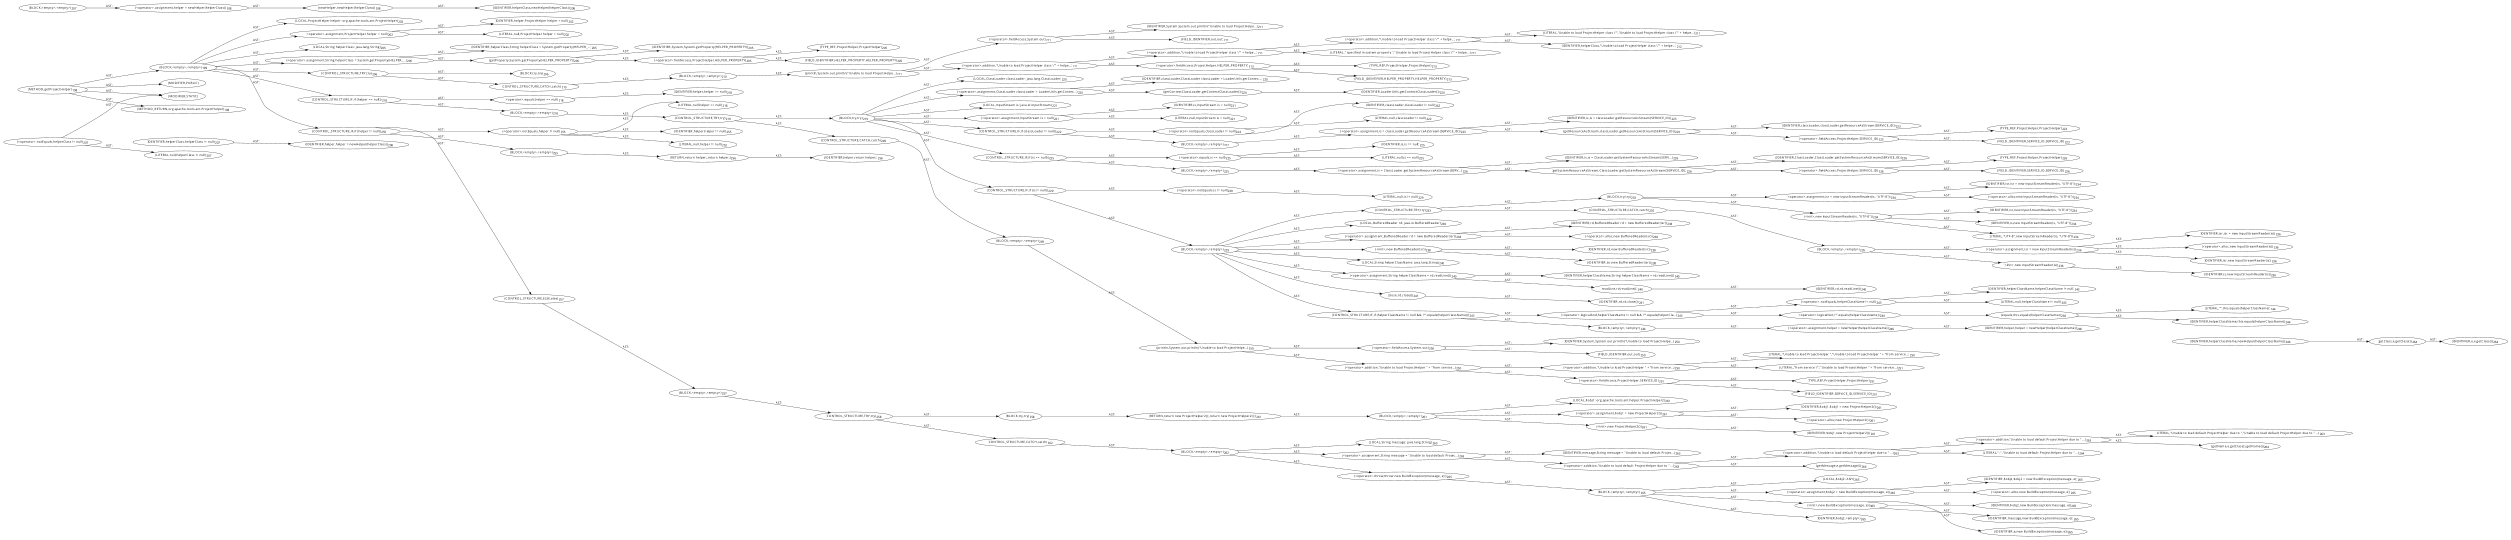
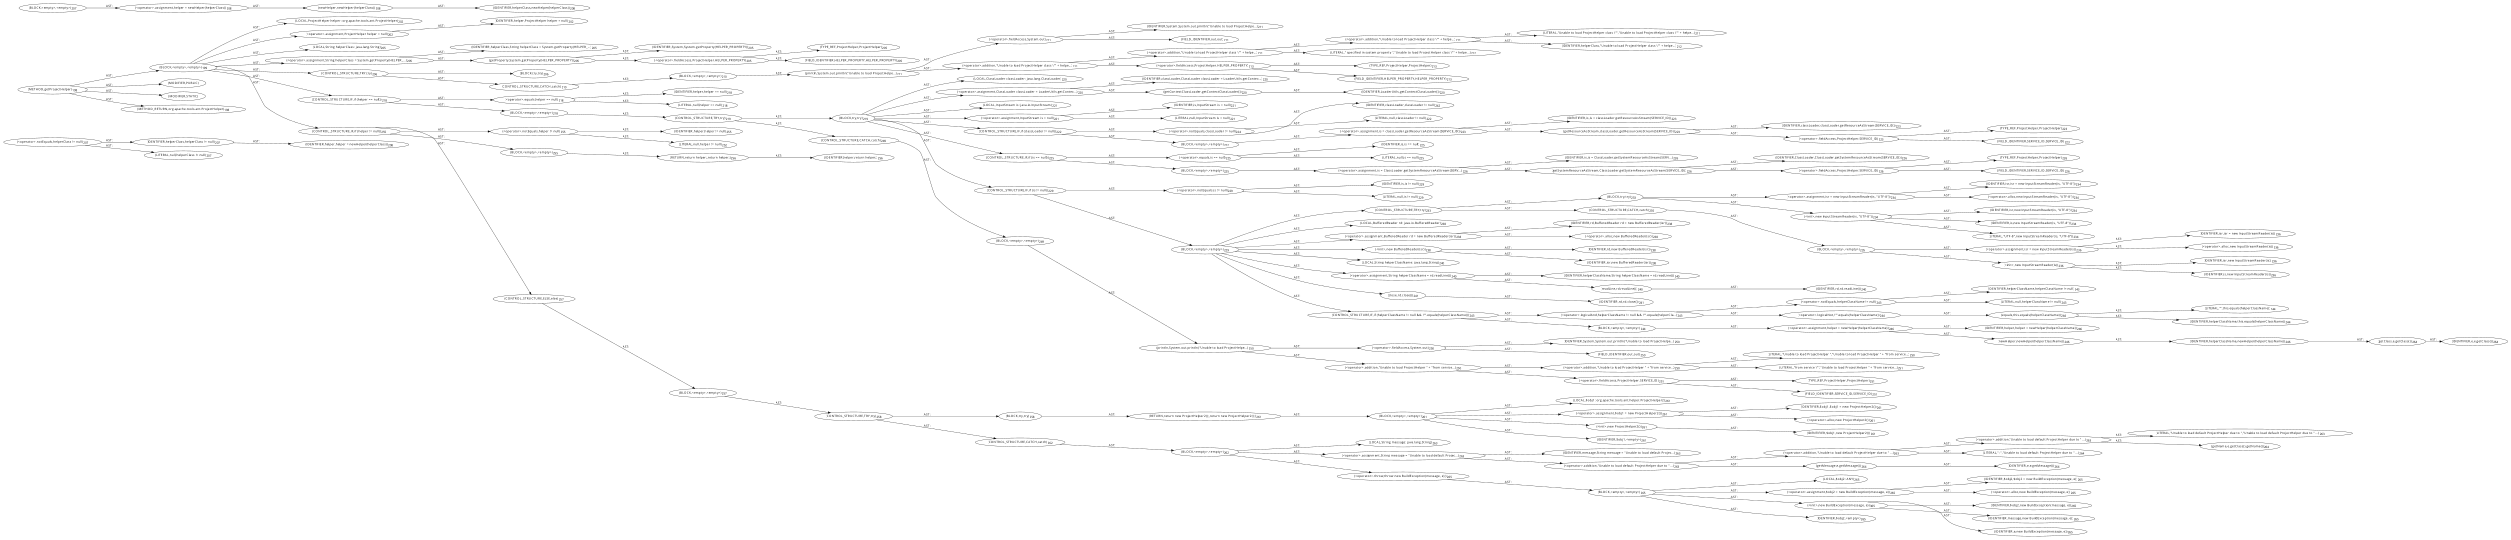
(534, 34) -> none
(109, 110) -> (116, 142)
(622, 125) -> (620, 103)
none -> (1403, 184)
(2140, 255) -> (2134, 265)
none -> (2034, 341)
none -> (1622, 440)
none -> (2034, 466)
